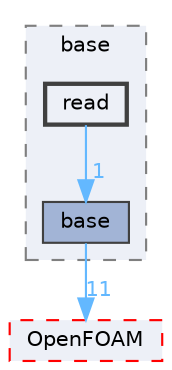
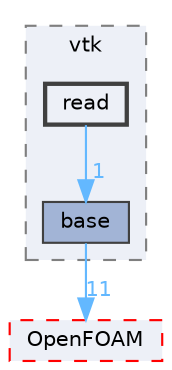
(86, 46) -> (86, 46)
